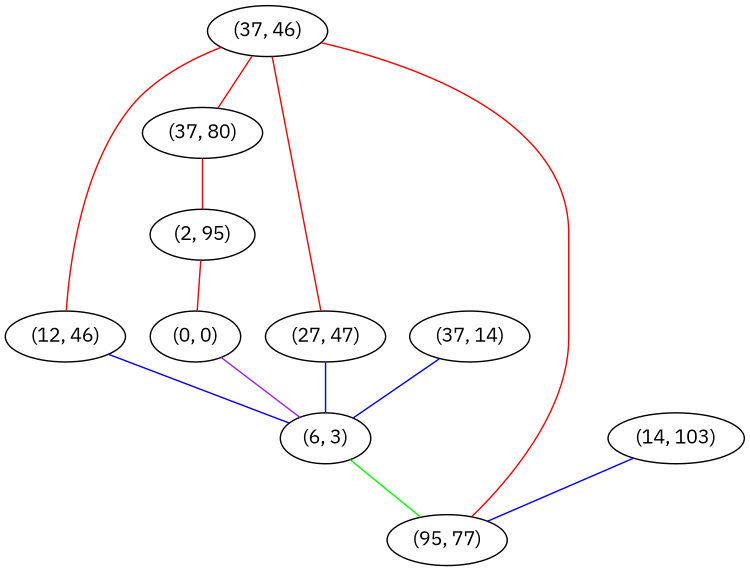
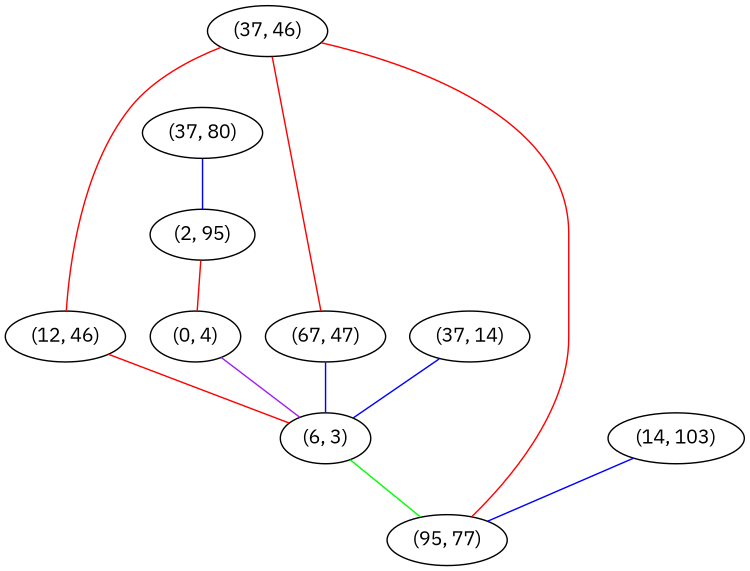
(235, 82) -> none
(203, 184) -> (203, 184)
(195, 337) -> (195, 337)
(326, 337) -> (326, 337)
(199, 389) -> (199, 389)
